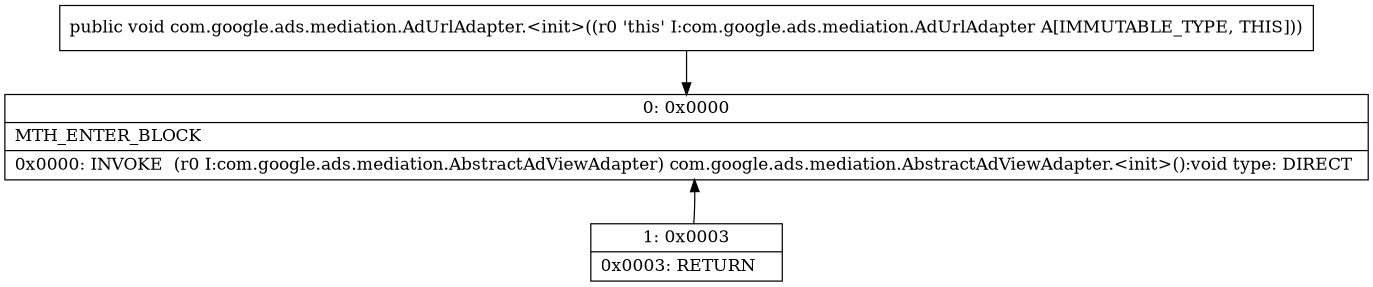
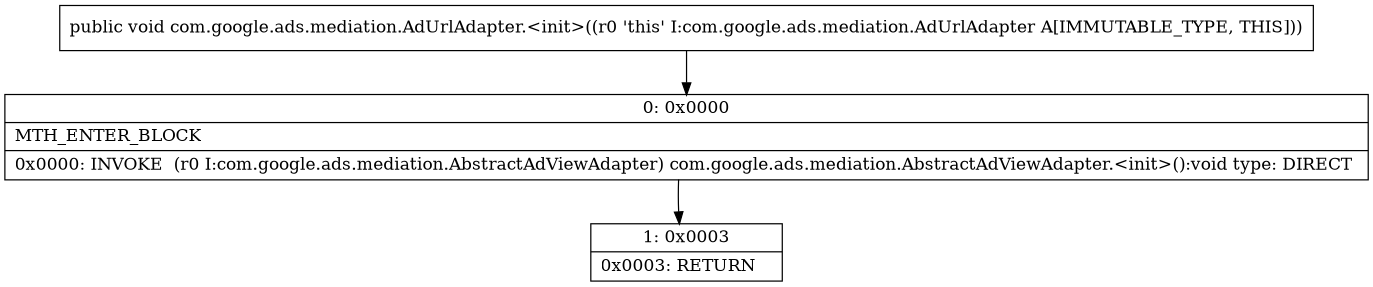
(695, 208) -> (678, 196)
